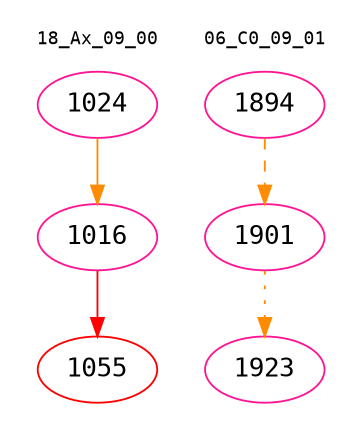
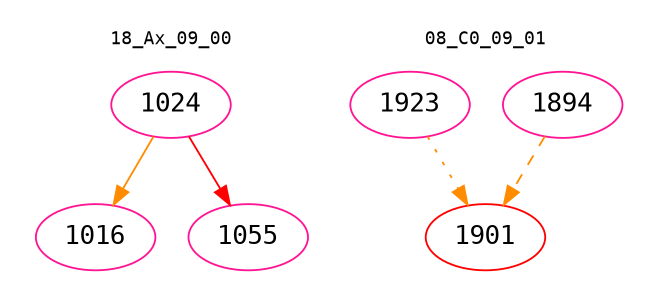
(266, 40) -> (486, 40)
(265, 237) -> (485, 237)
(97, 294) -> (205, 163)
(265, 294) -> (443, 163)
(97, 370) -> (248, 237)
